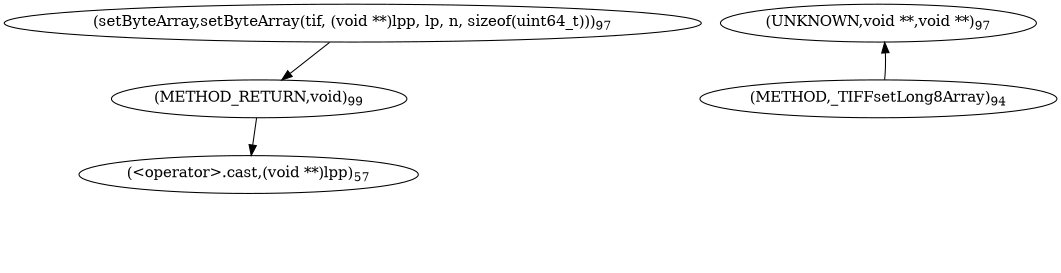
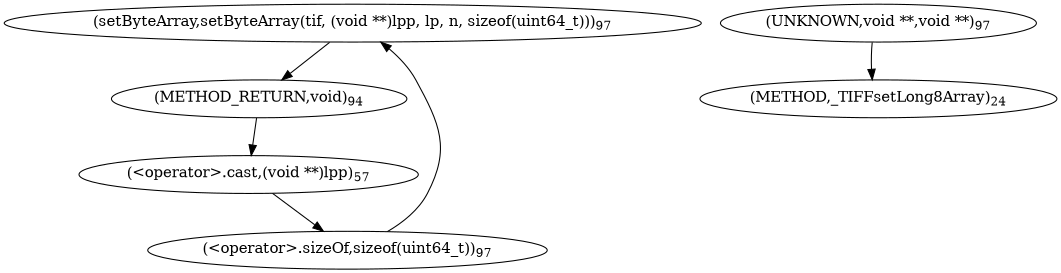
(885, 66) -> (871, 56)
(356, 97) -> (356, 97)
(999, 97) -> (999, 97)
none -> (347, 250)
